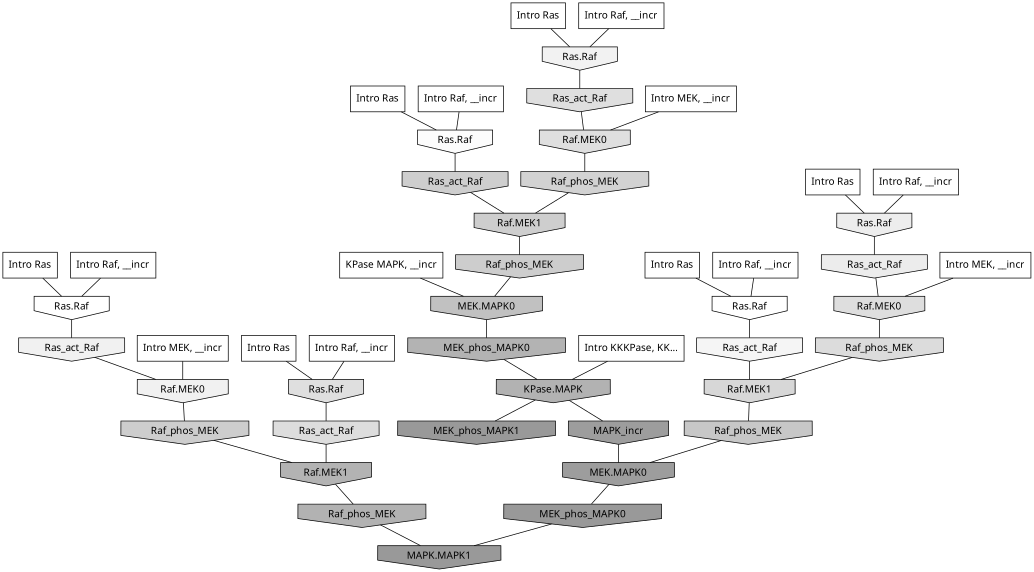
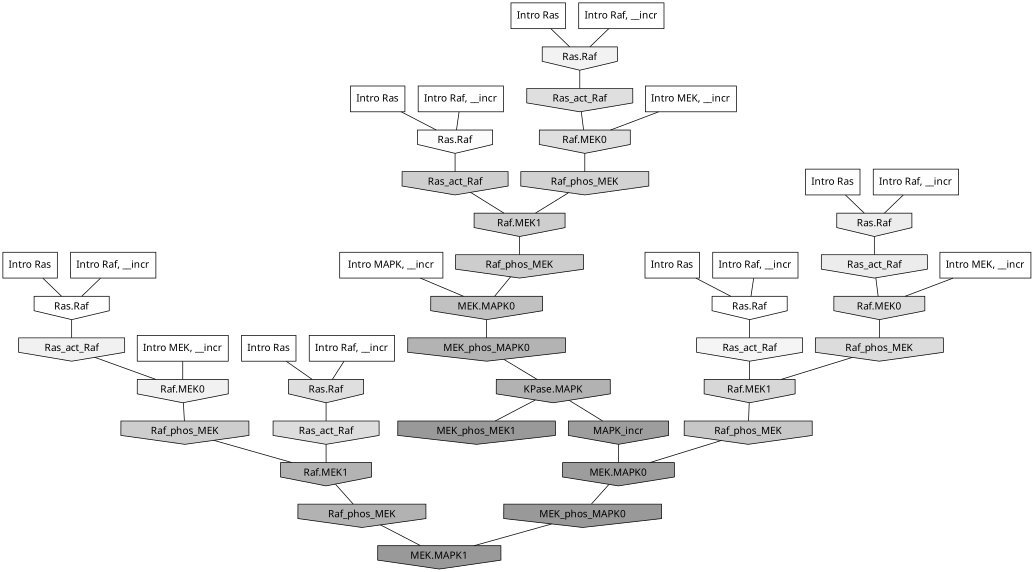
(391, 265) -> (391, 265)
(631, 348) -> none
(477, 431) -> (477, 431)
(439, 556) -> (439, 556)
